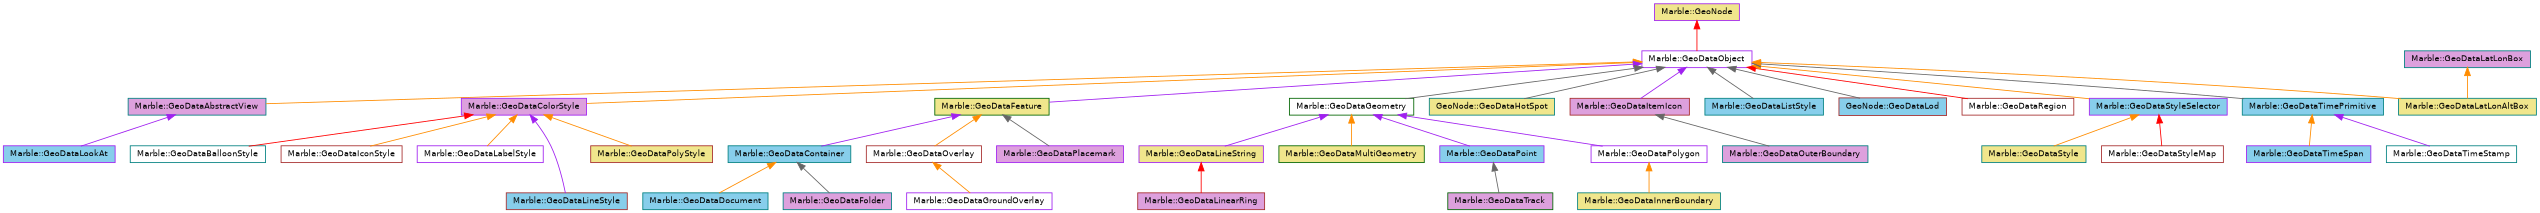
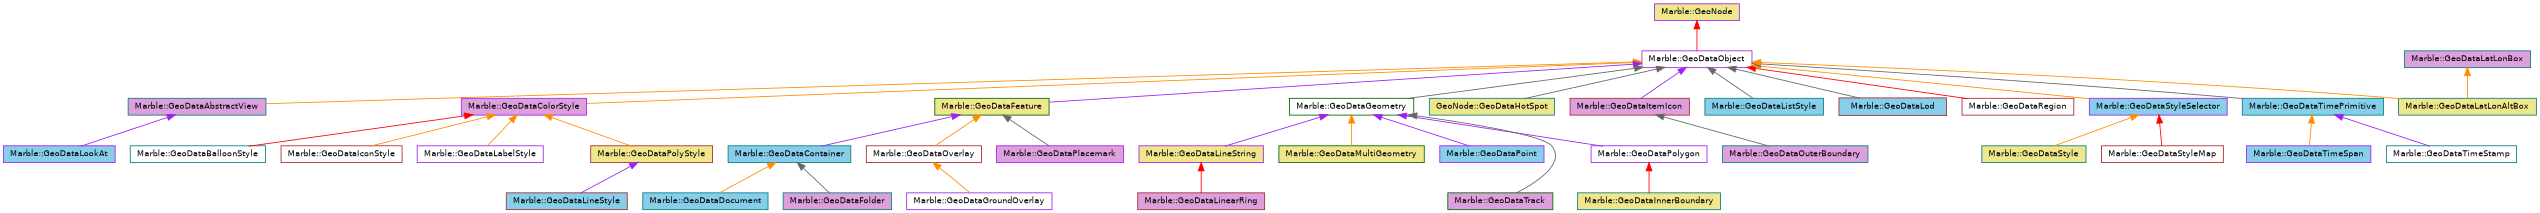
(1893, 107) -> (1893, 107)
(555, 155) -> (605, 180)
(1497, 182) -> (1548, 143)
(1649, 182) -> (1649, 182)
